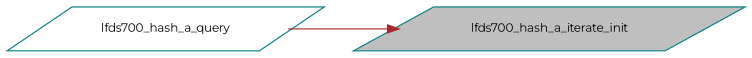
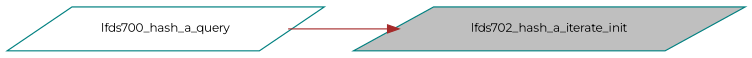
(549, 29) -> (549, 29)
